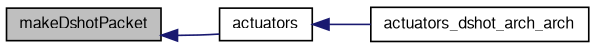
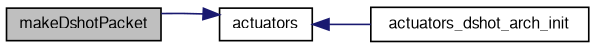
(480, 24) -> (480, 24)
(199, 35) -> (182, 13)
